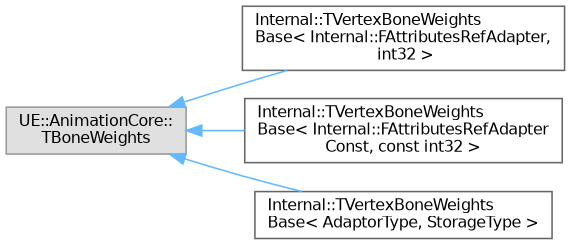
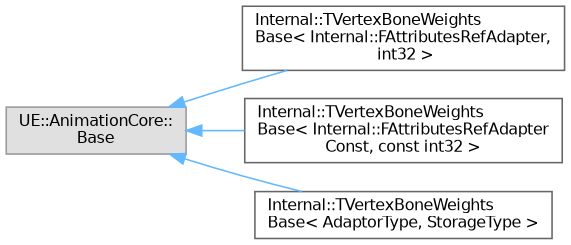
(96, 131) -> (96, 131)
